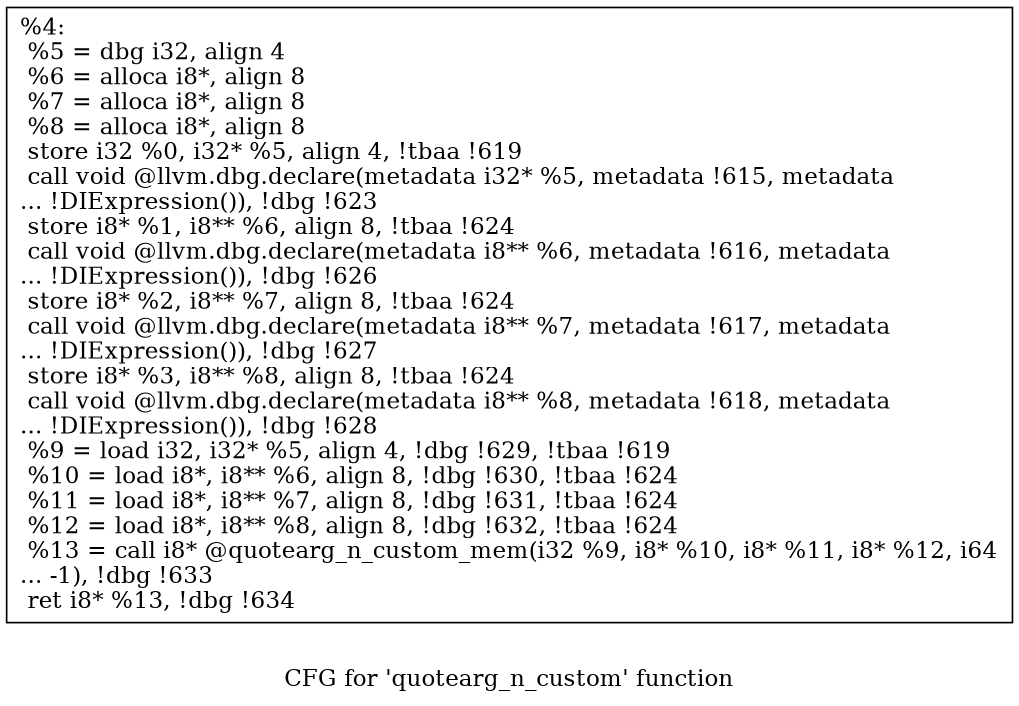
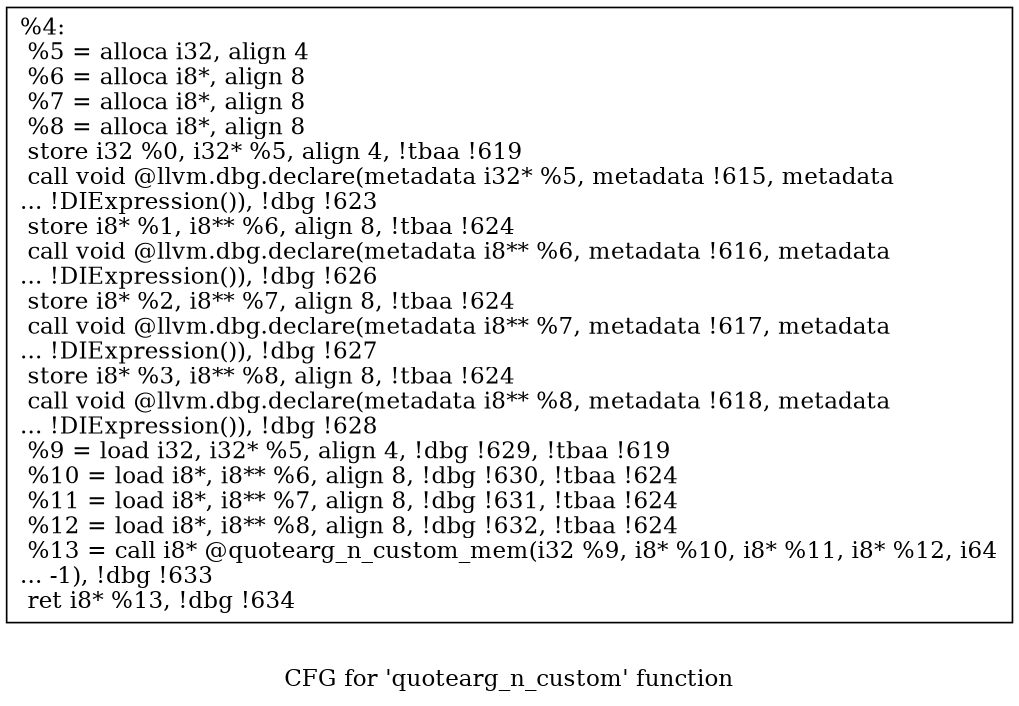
(153, 52) -> (165, 52)
